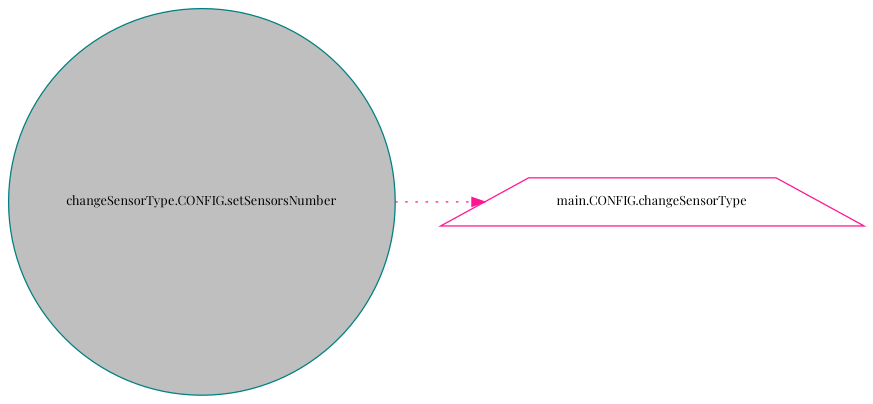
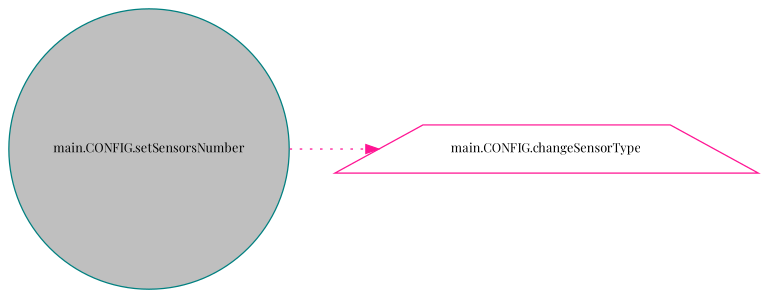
(202, 202) -> (149, 149)
